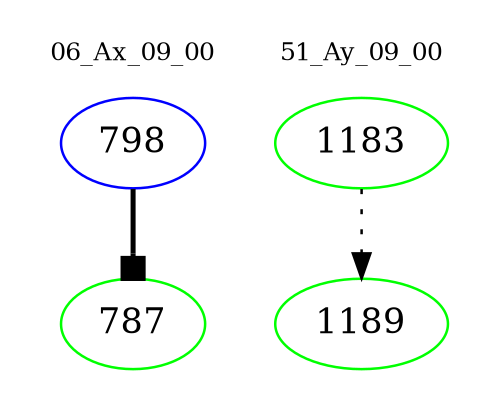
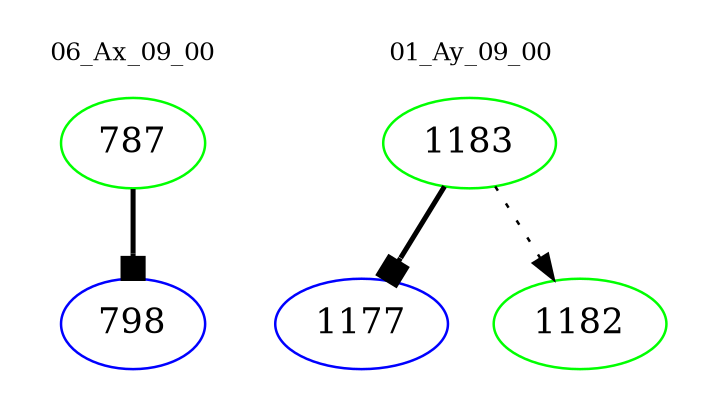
(362, 54) -> (471, 54)
(133, 221) -> (133, 221)
none -> (362, 324)
(362, 324) -> (580, 324)
